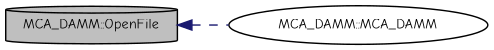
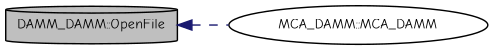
(92, 25) -> (92, 25)
